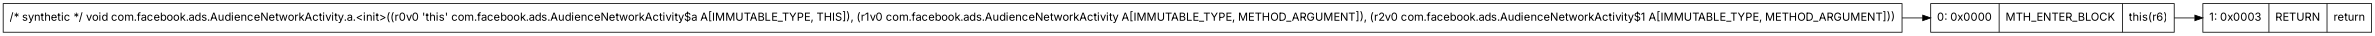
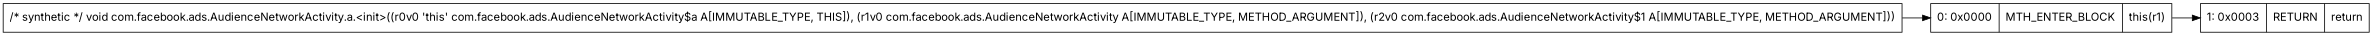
(2148, 18) -> (2147, 18)
